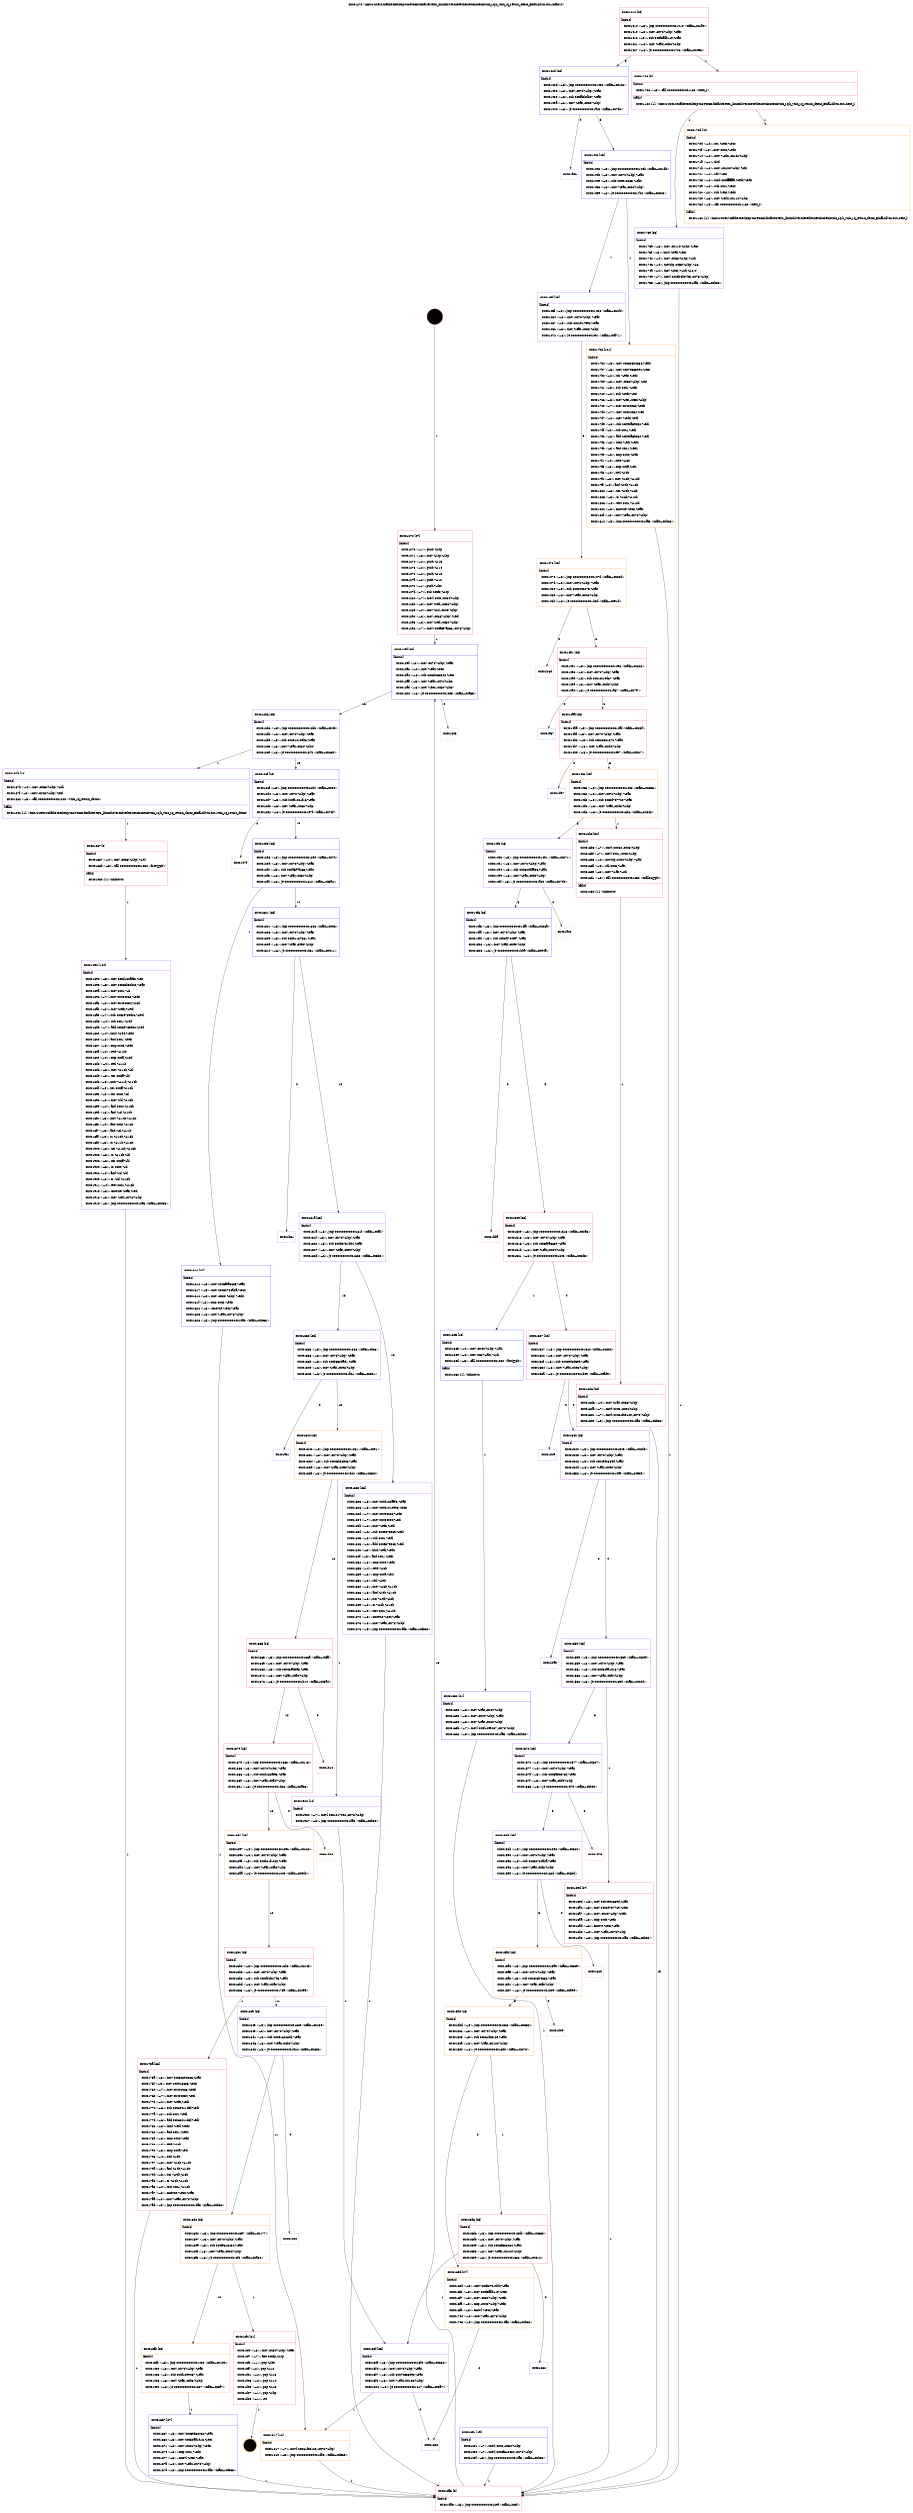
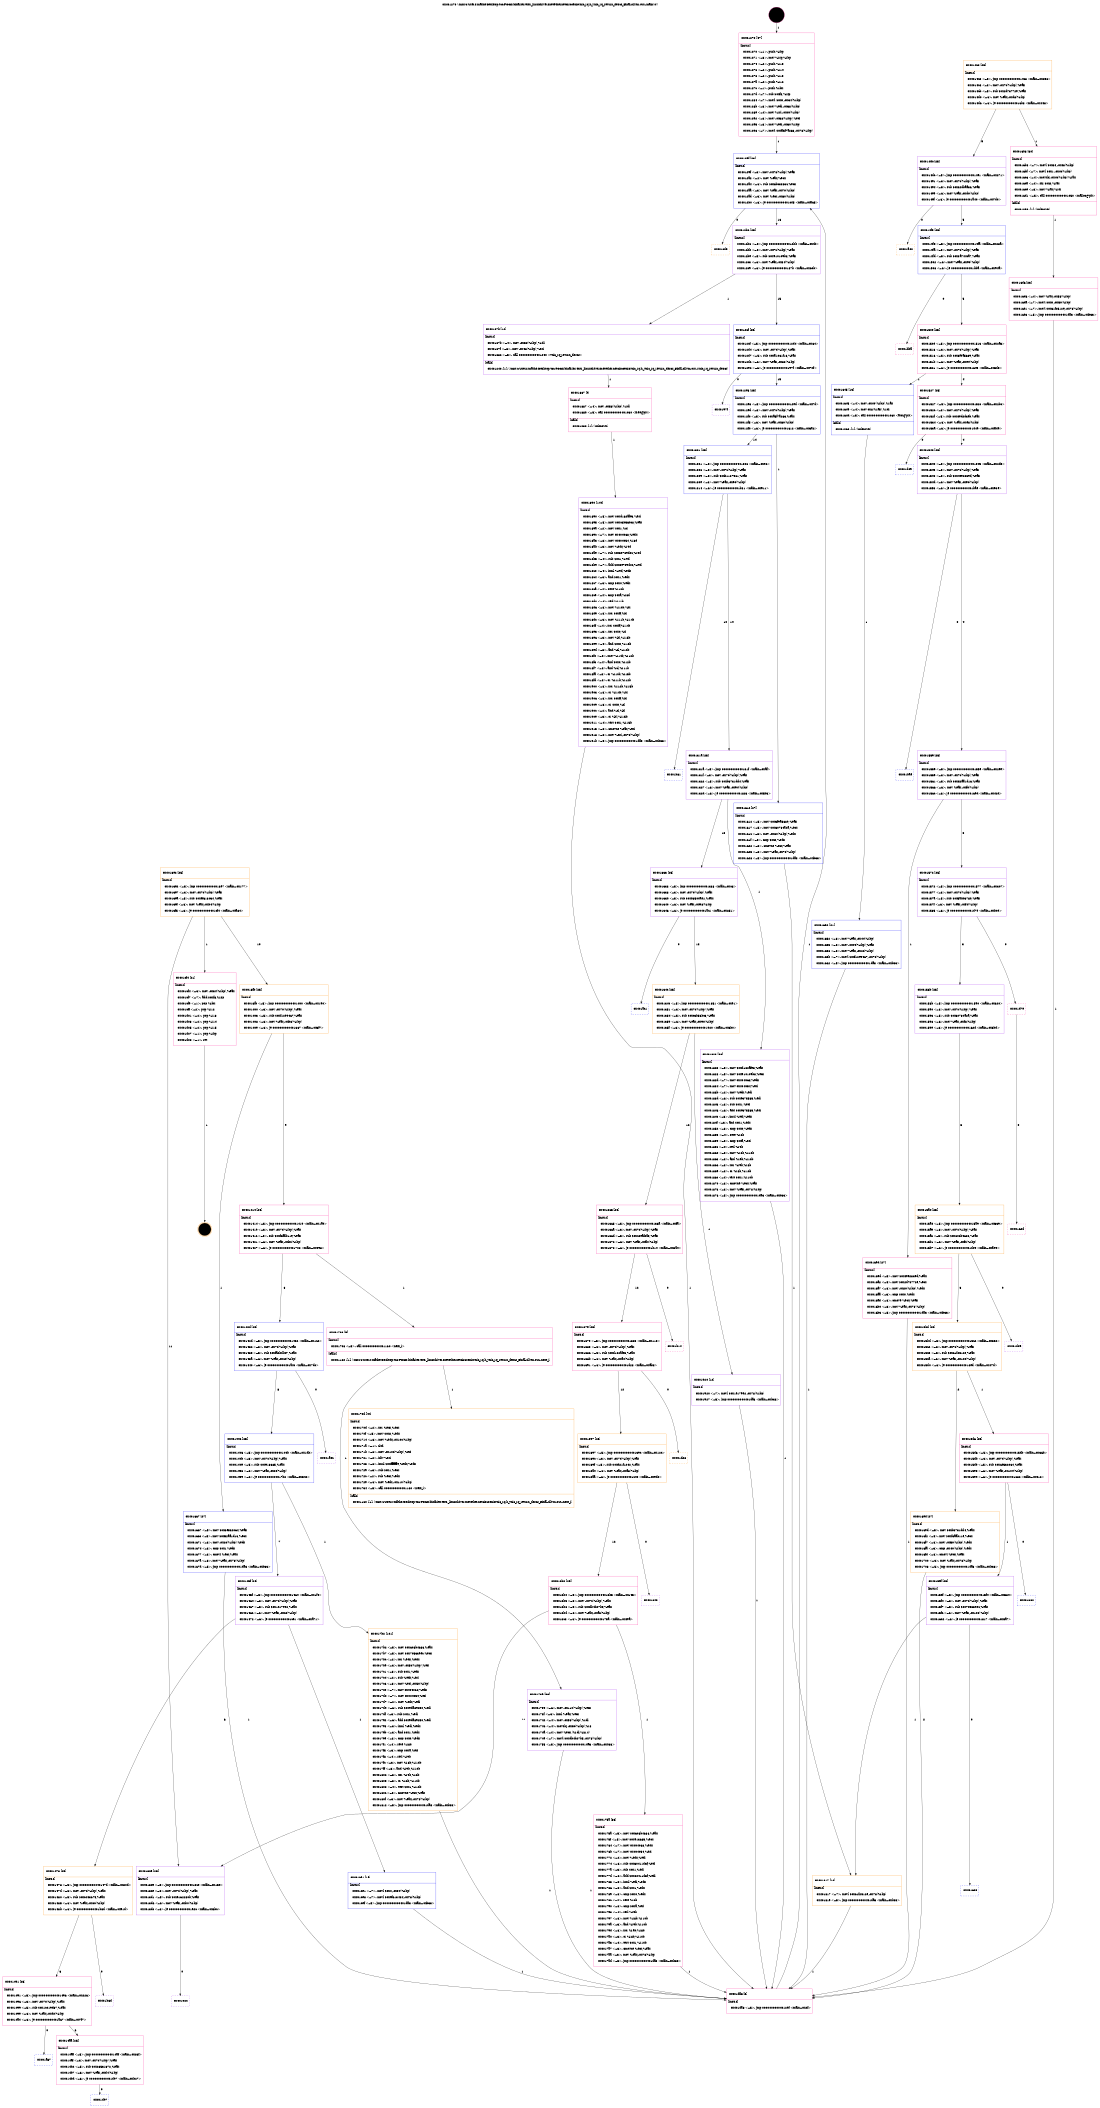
(608, 763) -> none
(296, 1085) -> (725, 622)
none -> (284, 1118)
(392, 1355) -> (759, 892)
none -> (650, 1601)
(437, 1663) -> (809, 945)
none -> (336, 1748)
(554, 1934) -> (1017, 1118)
(659, 1972) -> (1055, 1009)
(344, 2089) -> (755, 1696)
(254, 2134) -> (168, 1388)
(458, 2384) -> (922, 1823)
